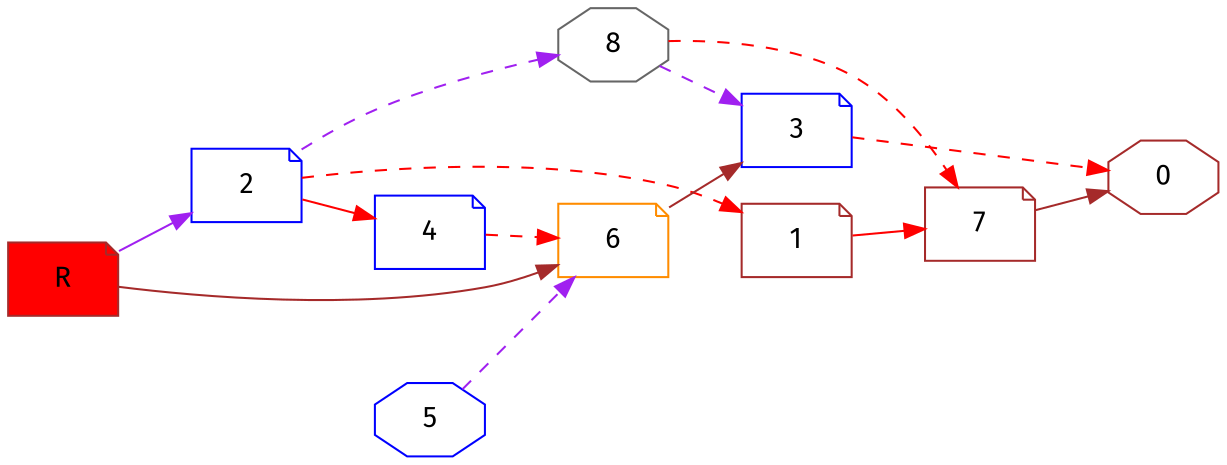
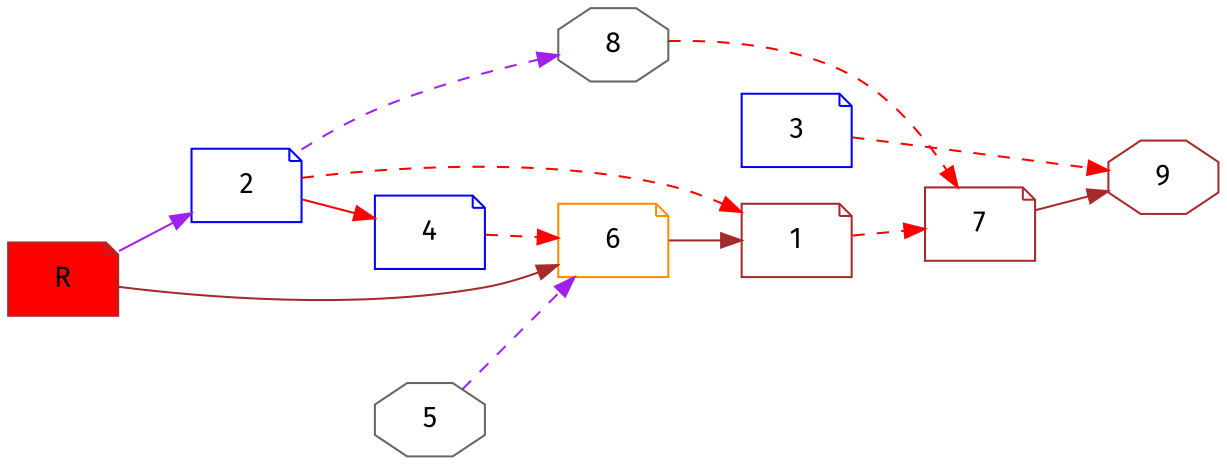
(691, 81) -> none
(1163, 177) -> (1163, 177)
(707, 184) -> (695, 240)
(878, 233) -> (878, 233)
(430, 420) -> (430, 420)
